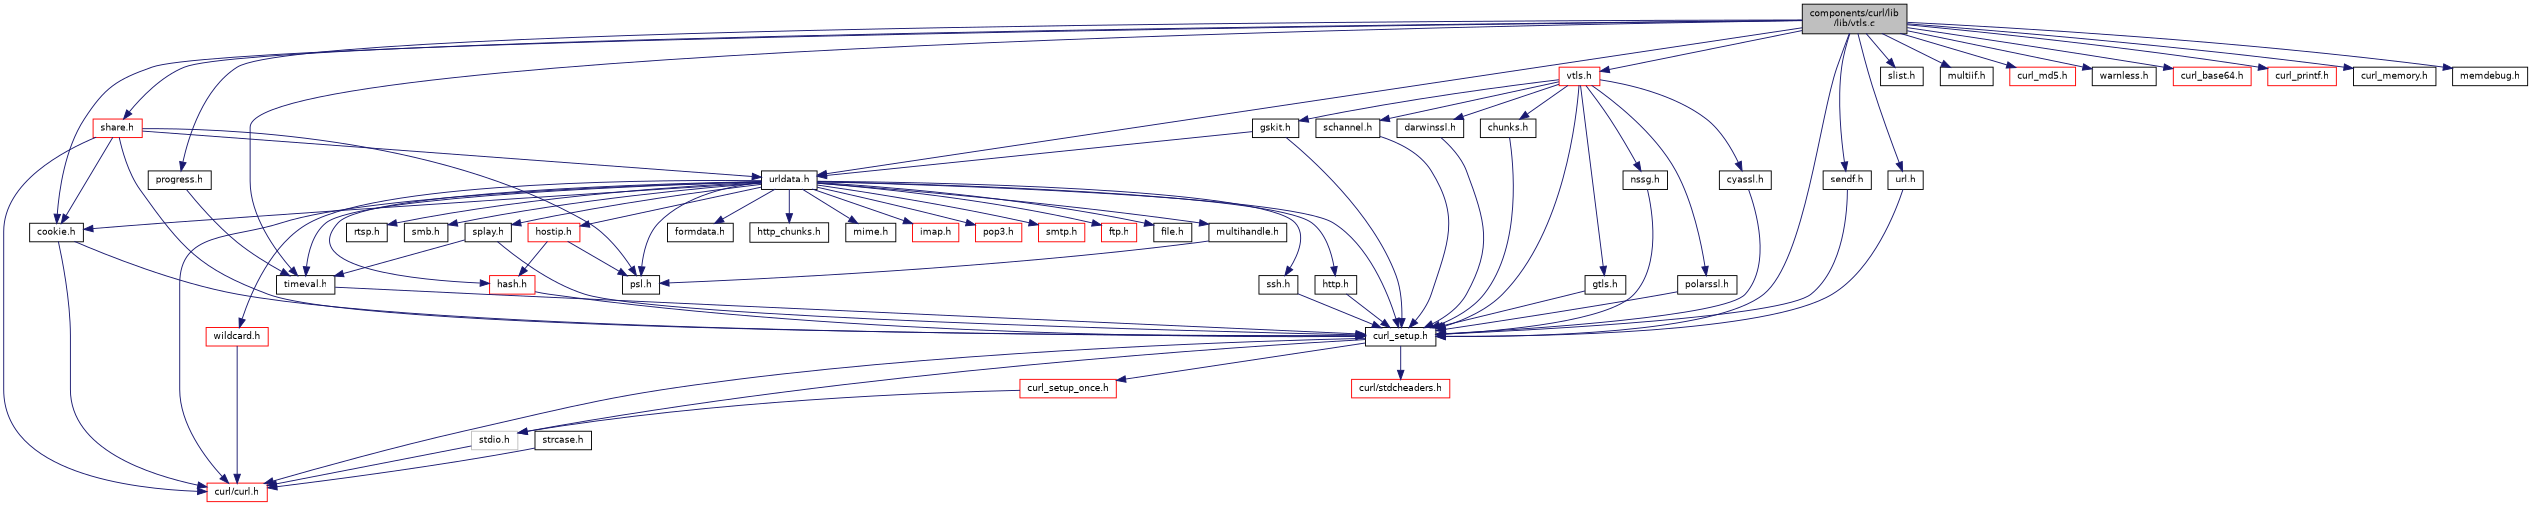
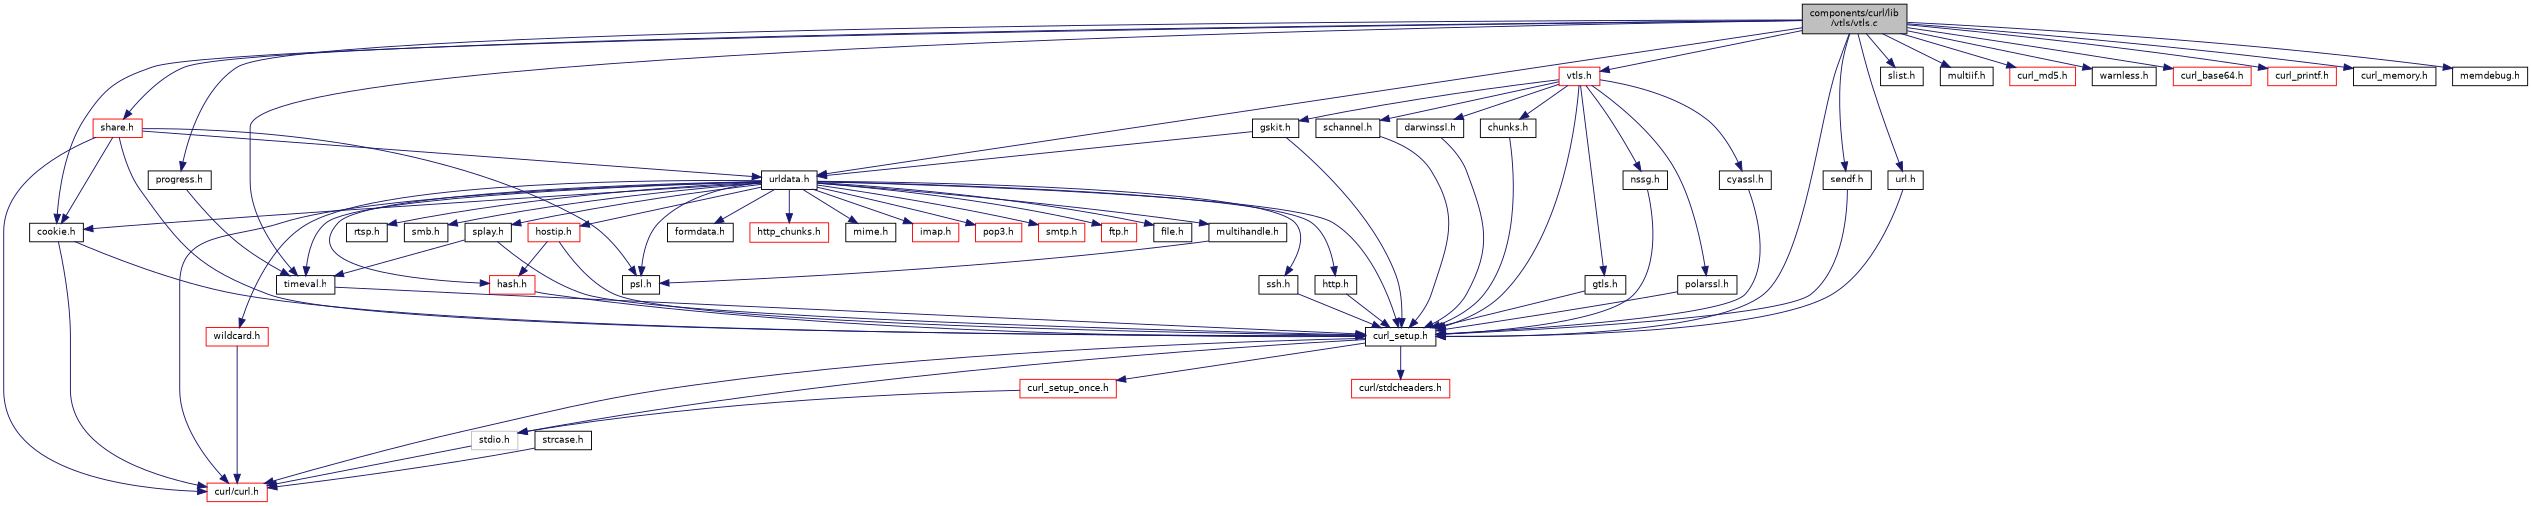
(1855, 19) -> (1855, 19)
(789, 233) -> (789, 233)
(593, 256) -> (946, 325)
